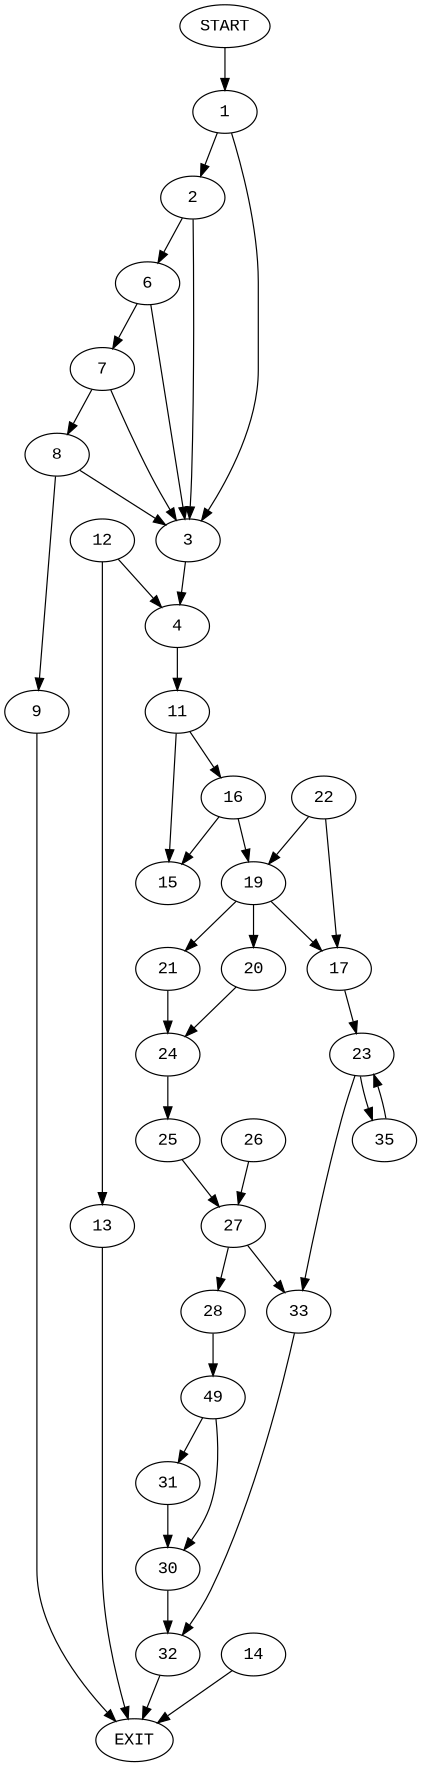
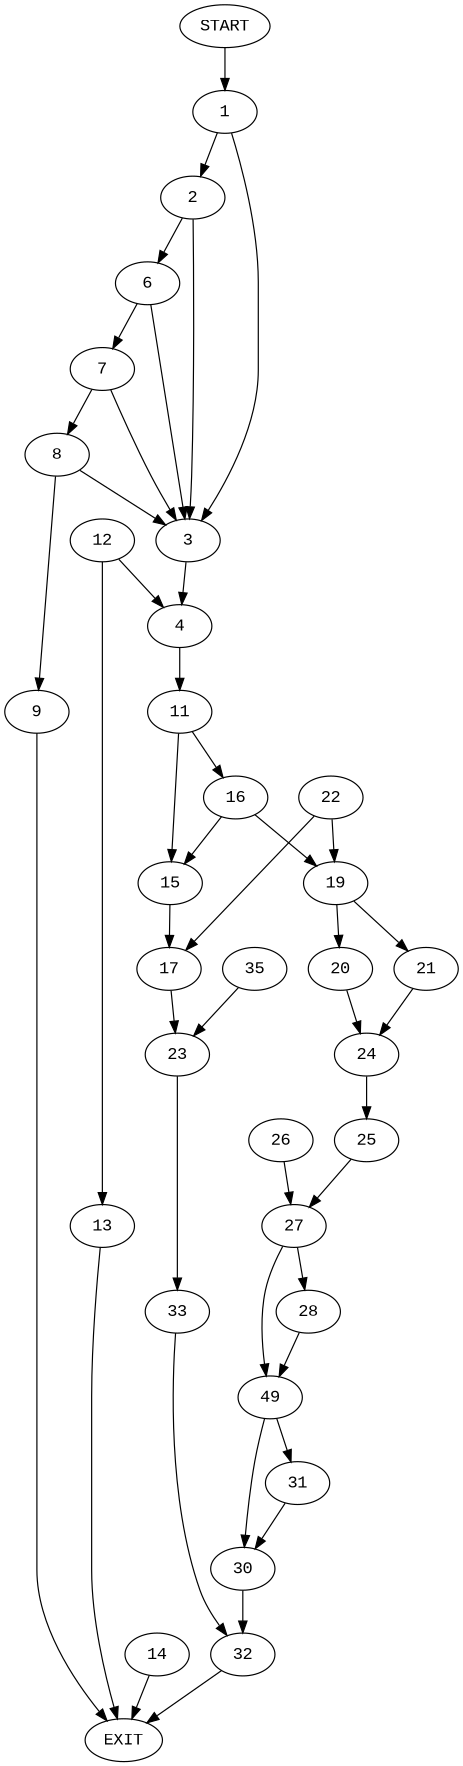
(292, 922) -> (170, 920)
(364, 1093) -> none
(262, 1264) -> (263, 1304)
